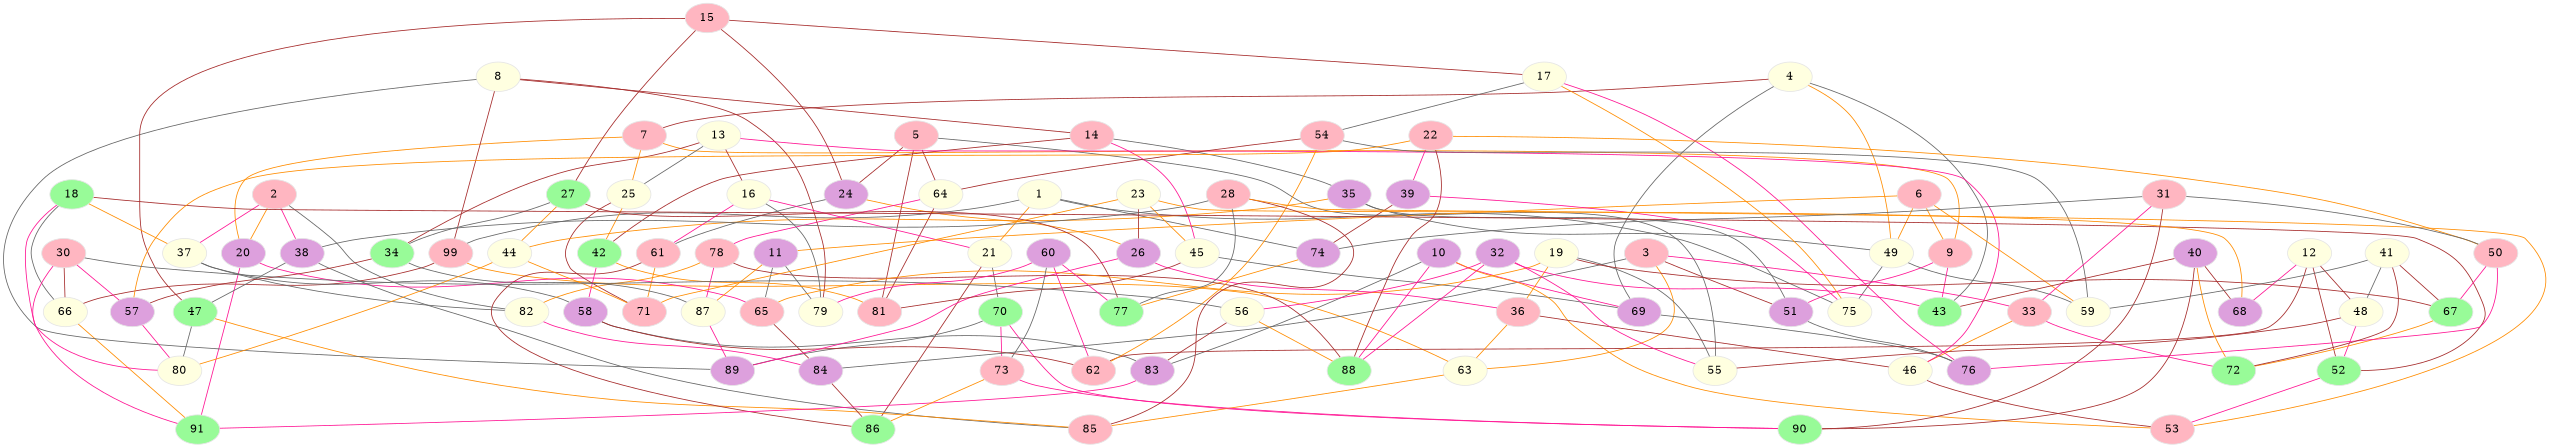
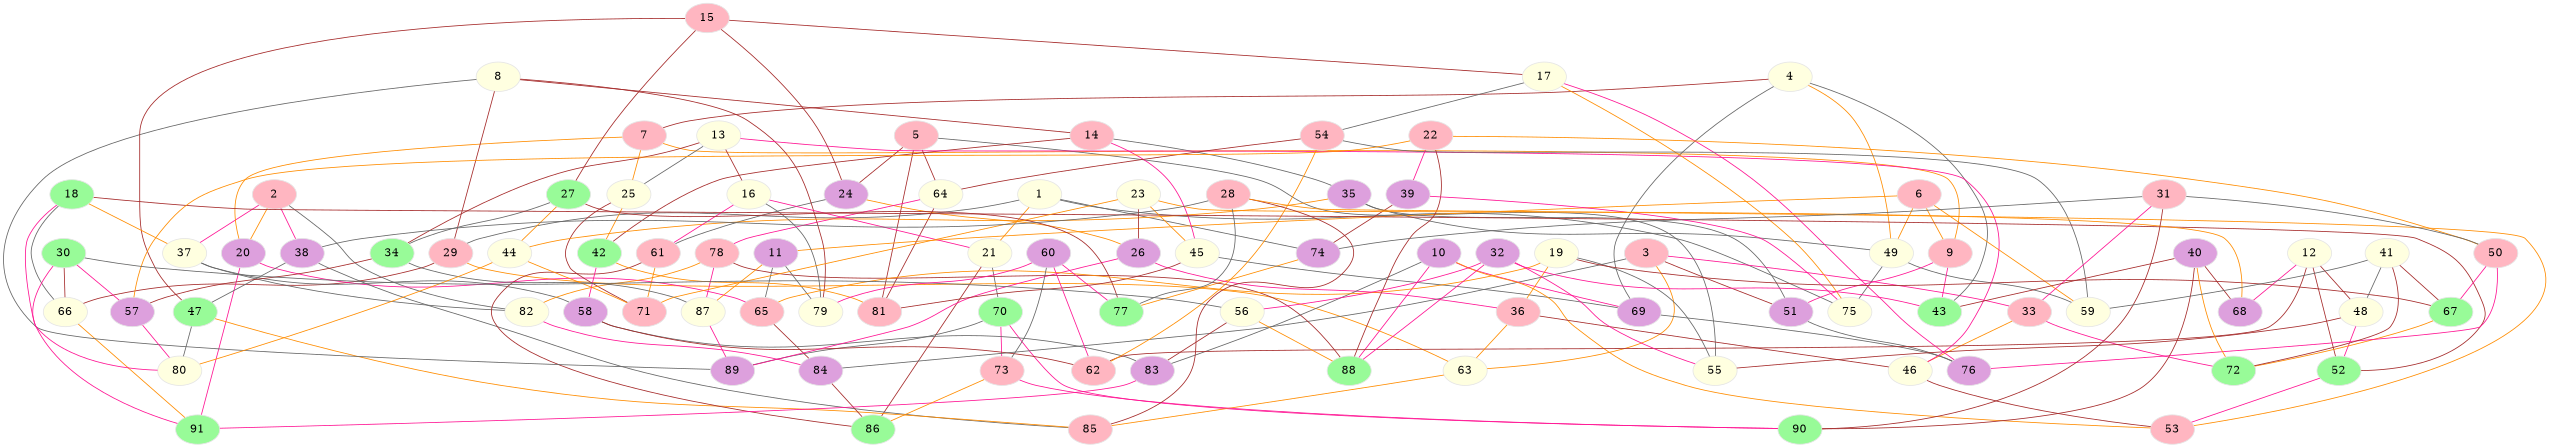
(64, 253) -> (64, 253)
(451, 253) -> (451, 253)
